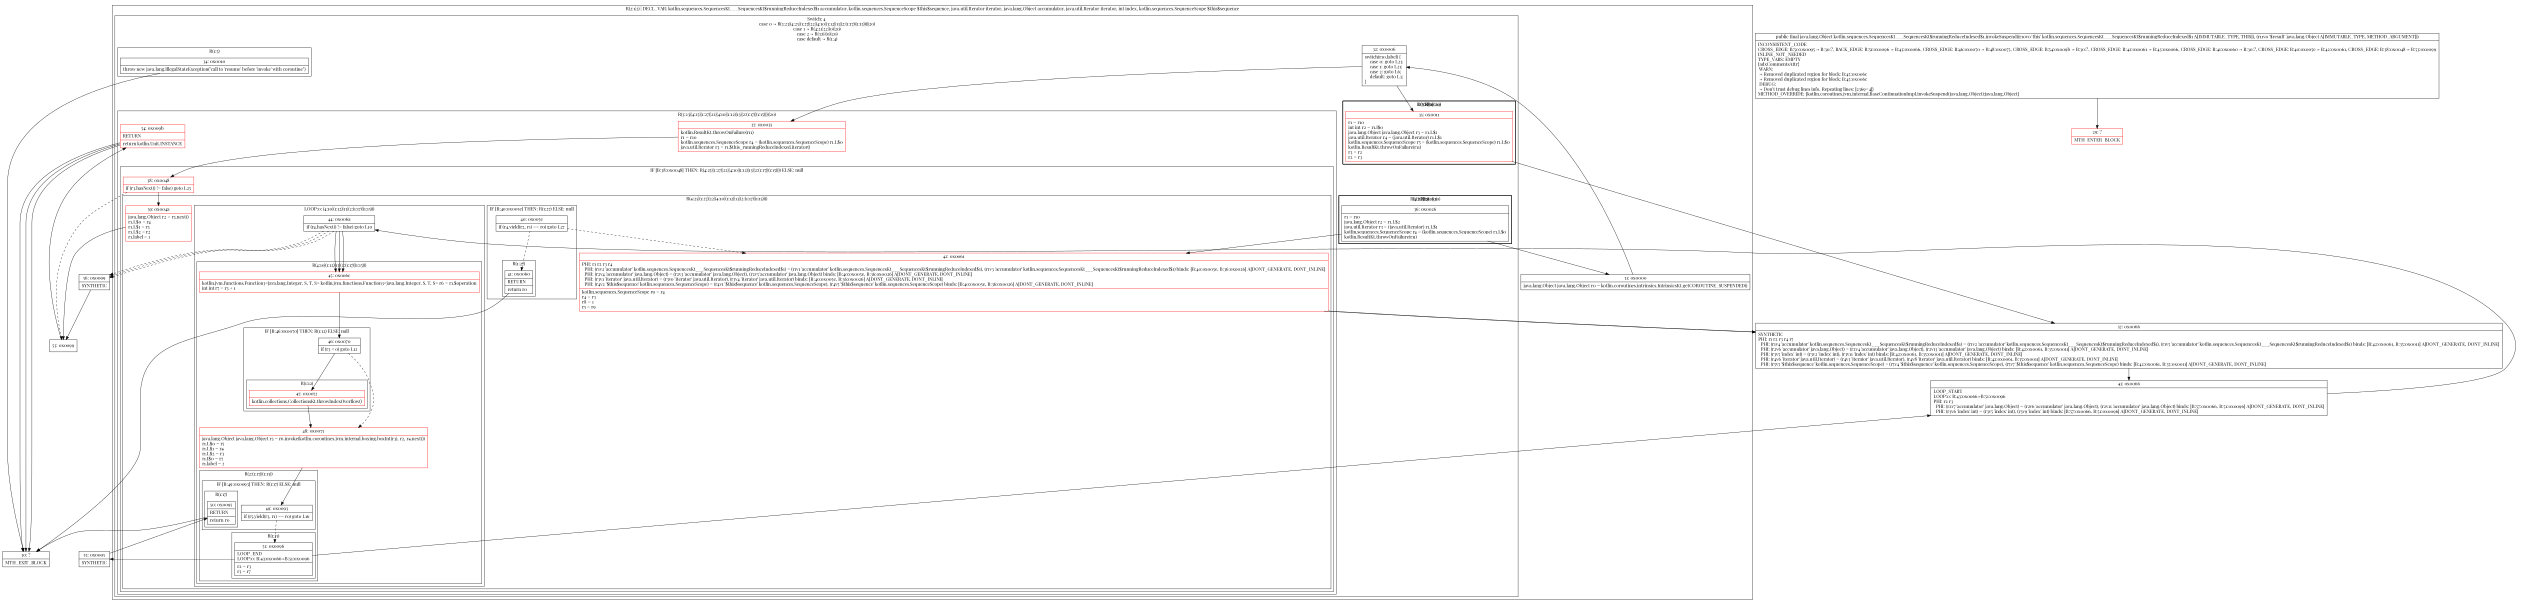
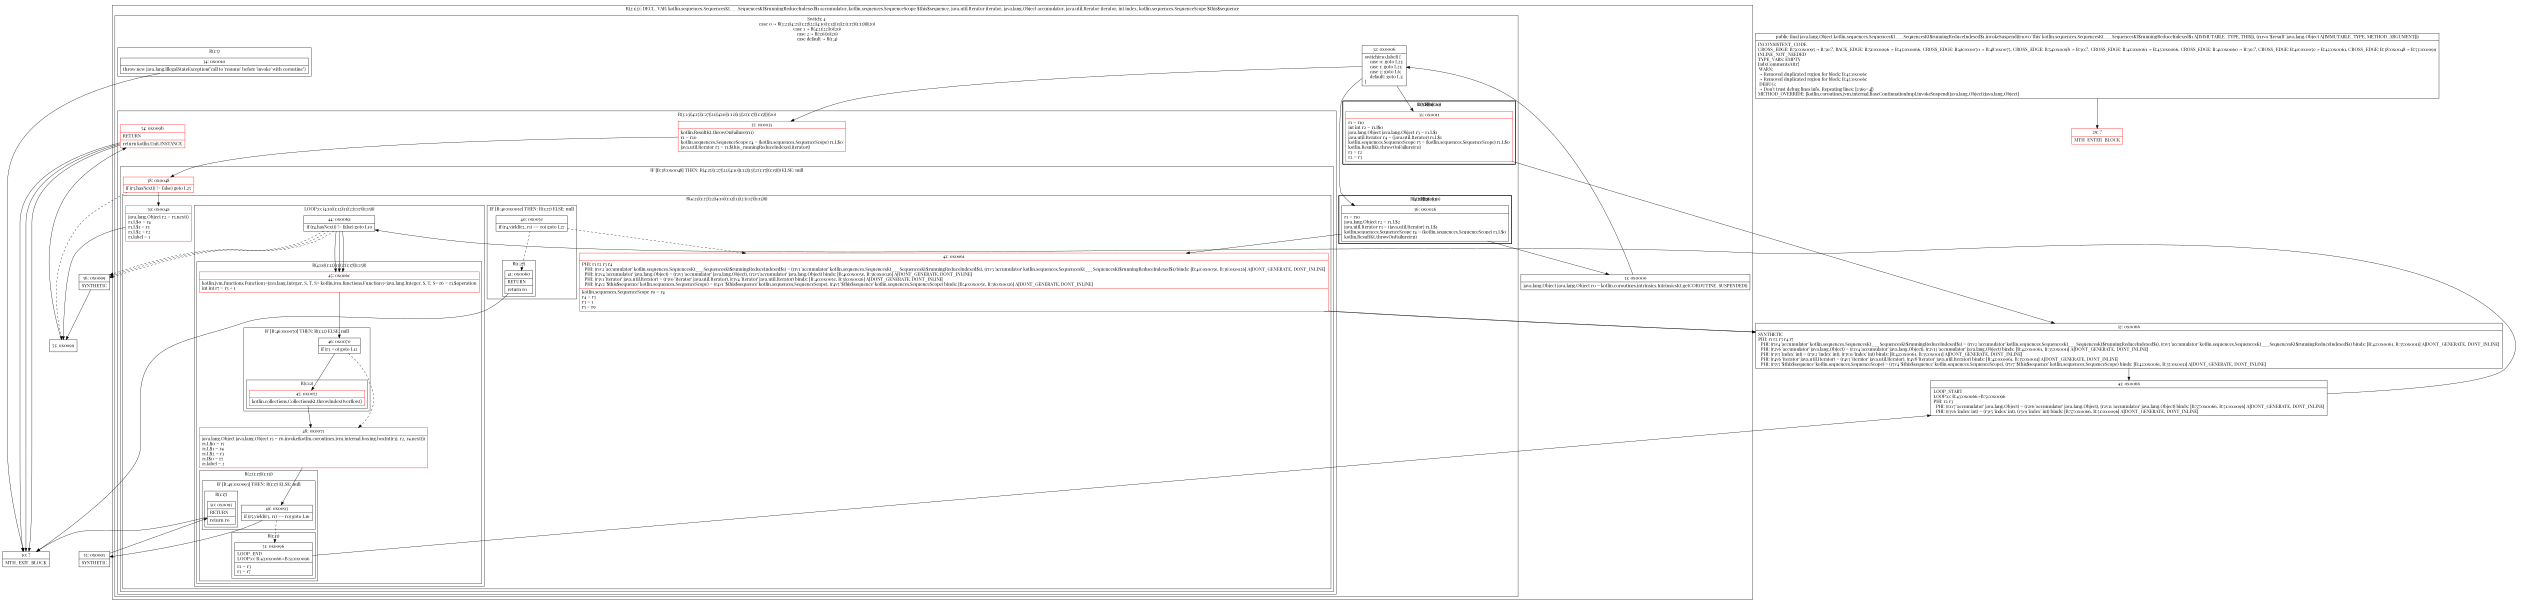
none -> (1339, 139)
(588, 302) -> (588, 302)
(174, 559) -> (189, 543)
